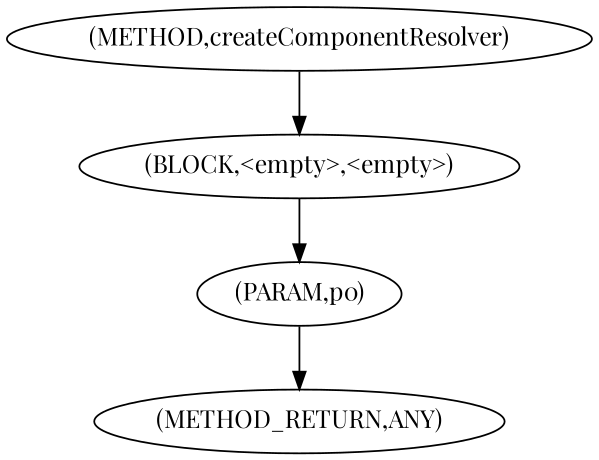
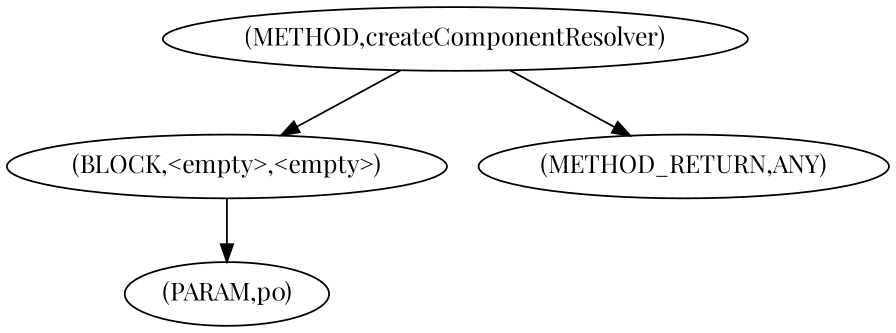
(299, 349) -> (562, 99)
